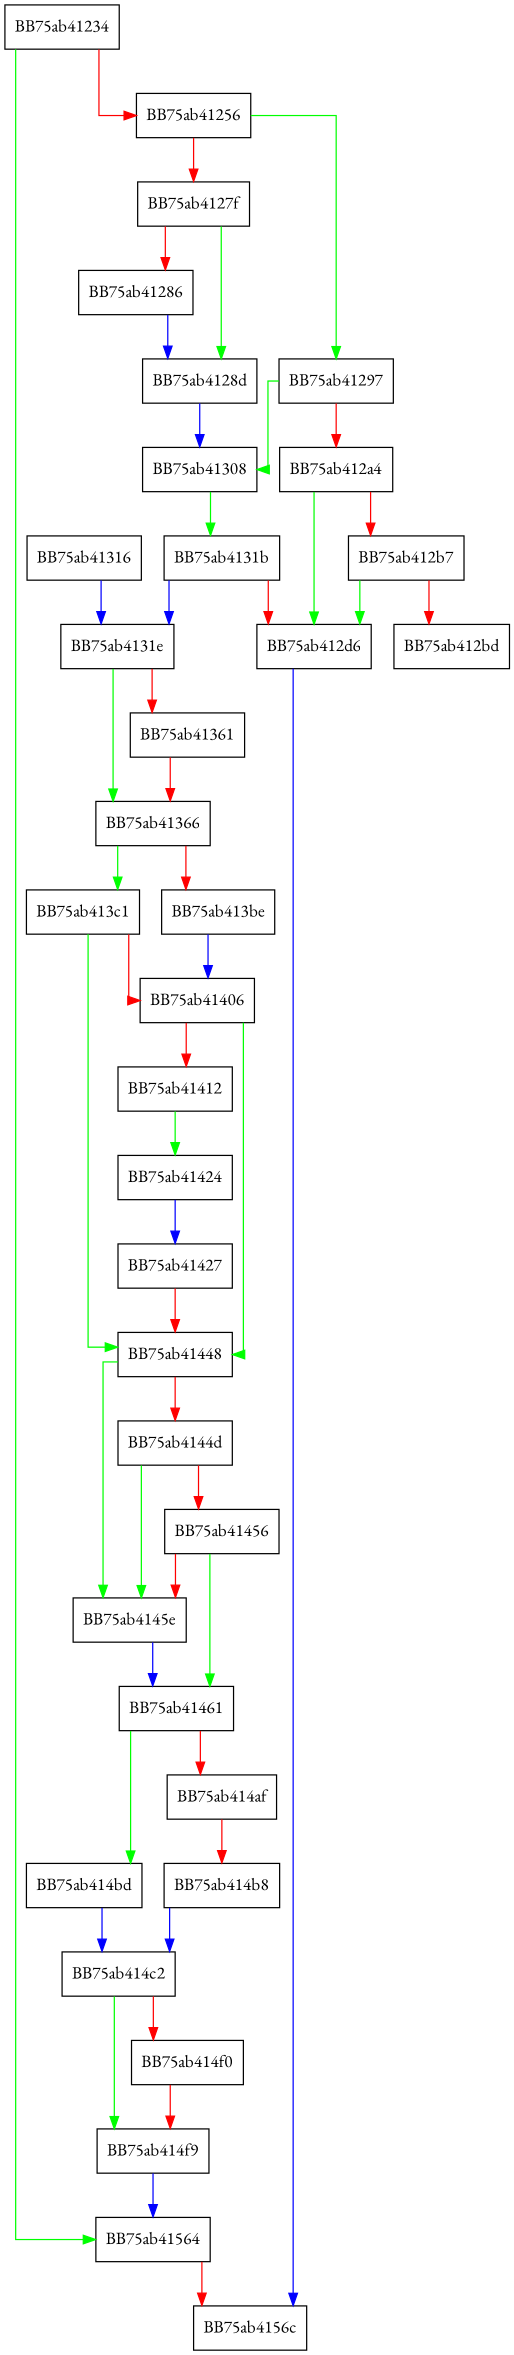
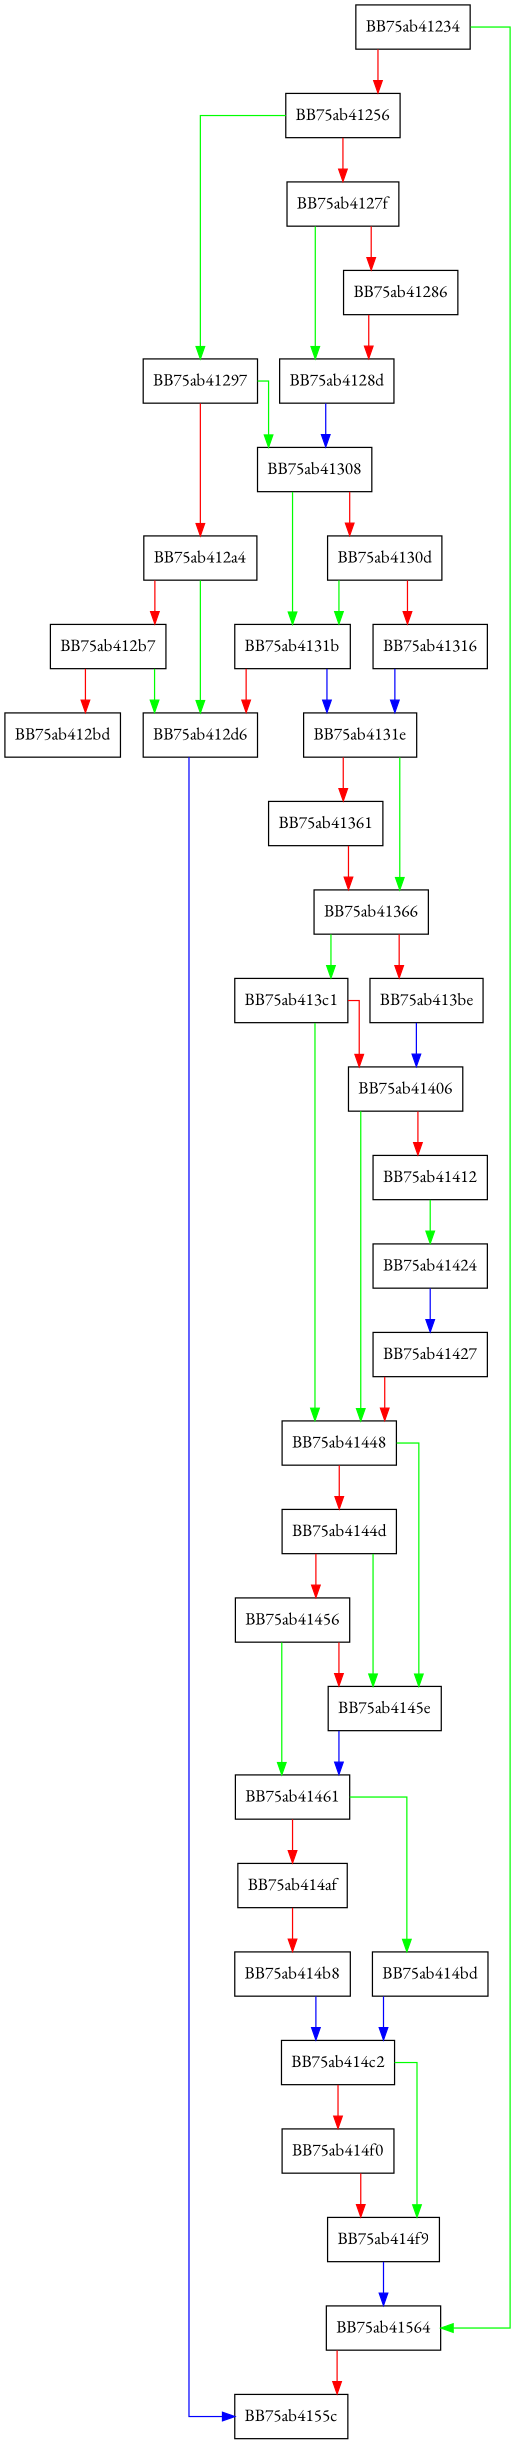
(168, 331) -> (369, 331)
none -> (385, 558)
(250, 2328) -> (291, 2417)
